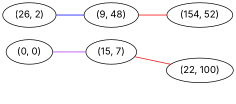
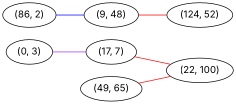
(29, 15) -> (29, 15)
(200, 15) -> (200, 15)
(29, 52) -> (29, 52)
(111, 52) -> (111, 52)
none -> (111, 89)
